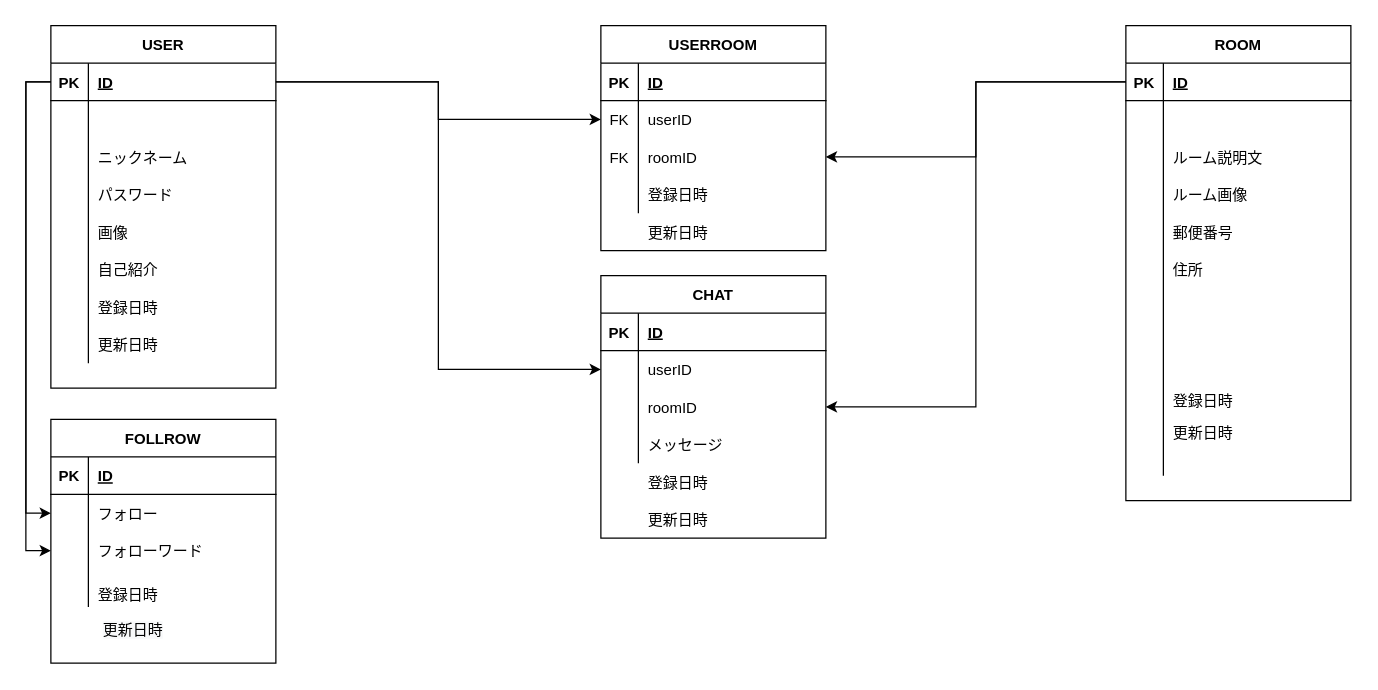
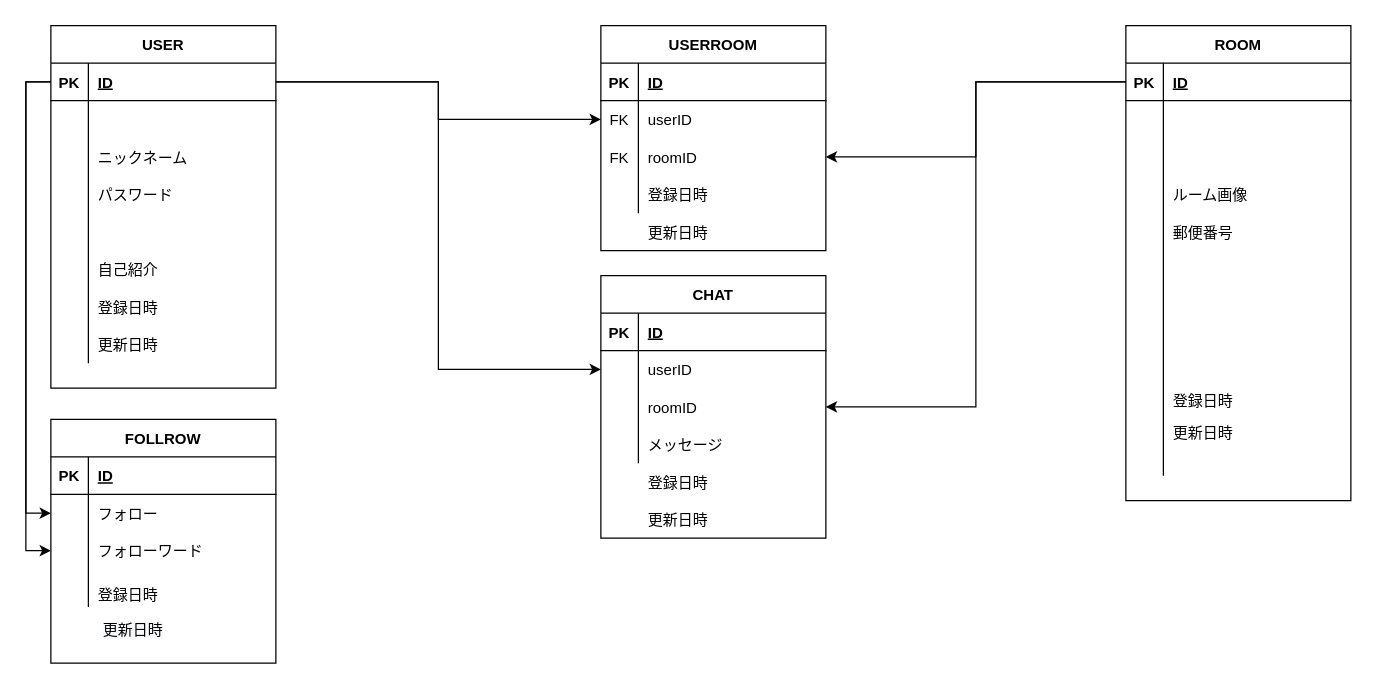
(1257, 157) -> none
(182, 232) -> none
(1257, 269) -> none
